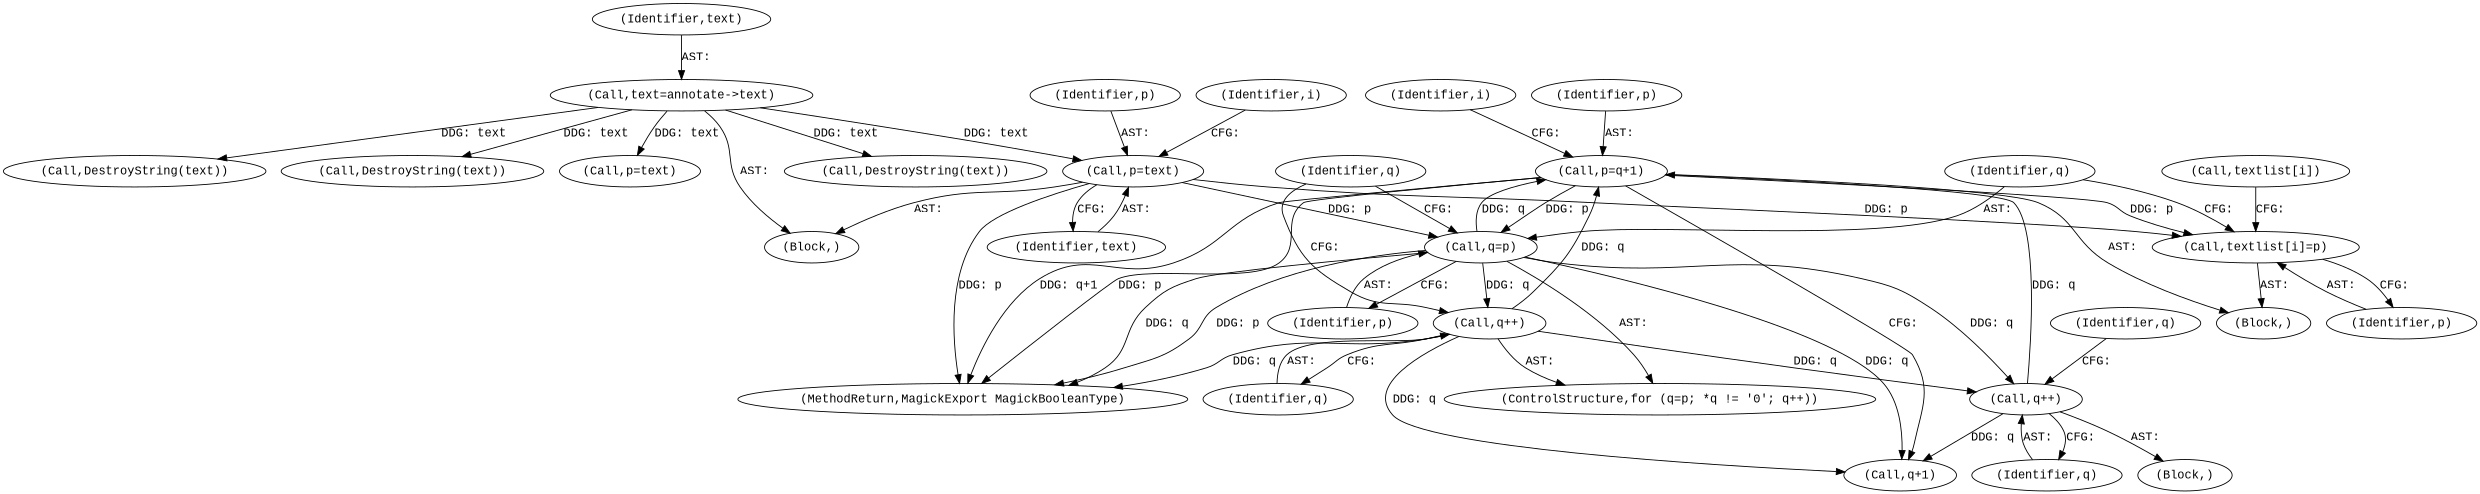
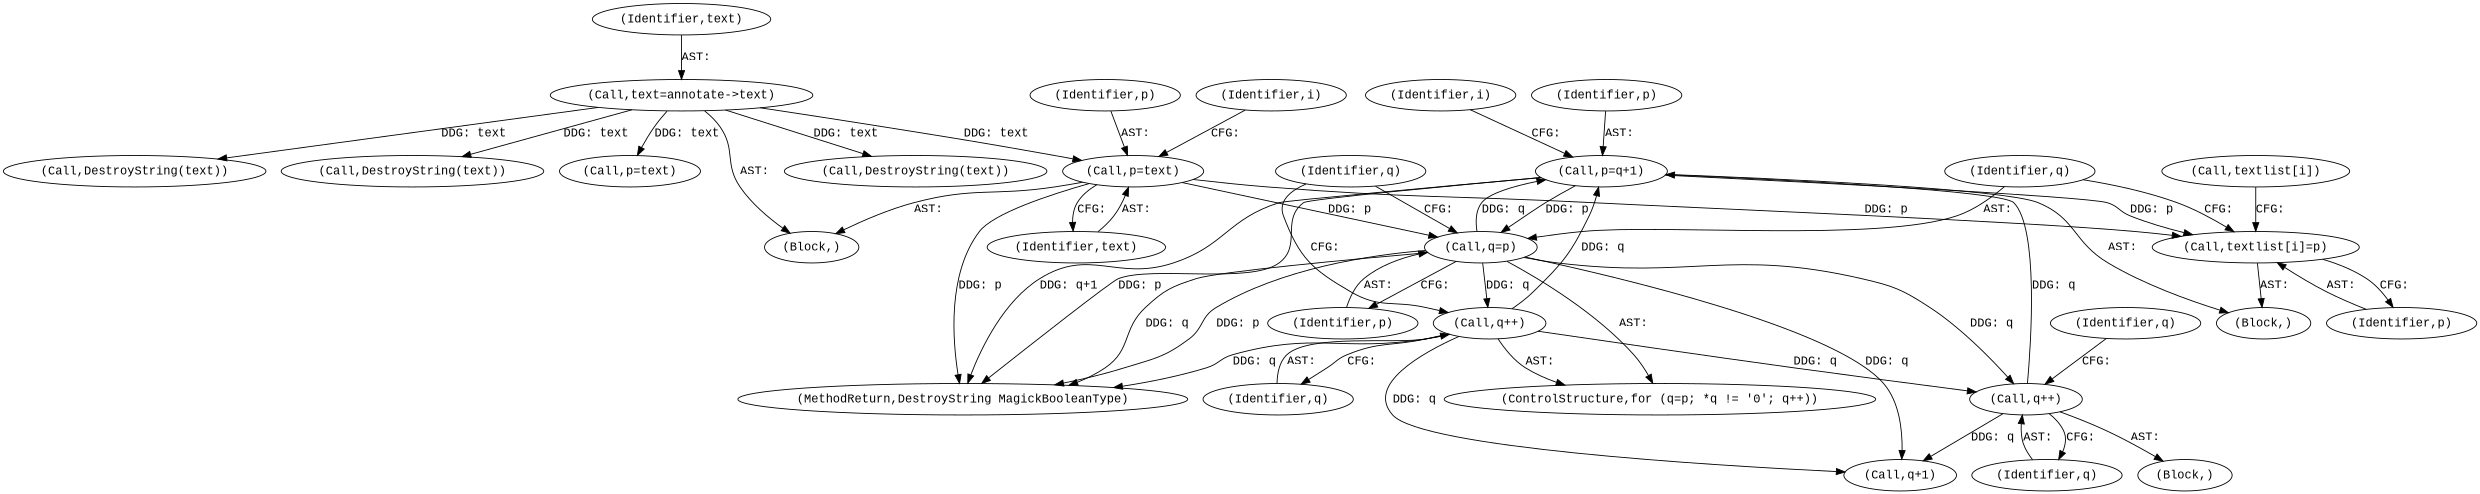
(1813, 294) -> none
(963, 399) -> (963, 399)
